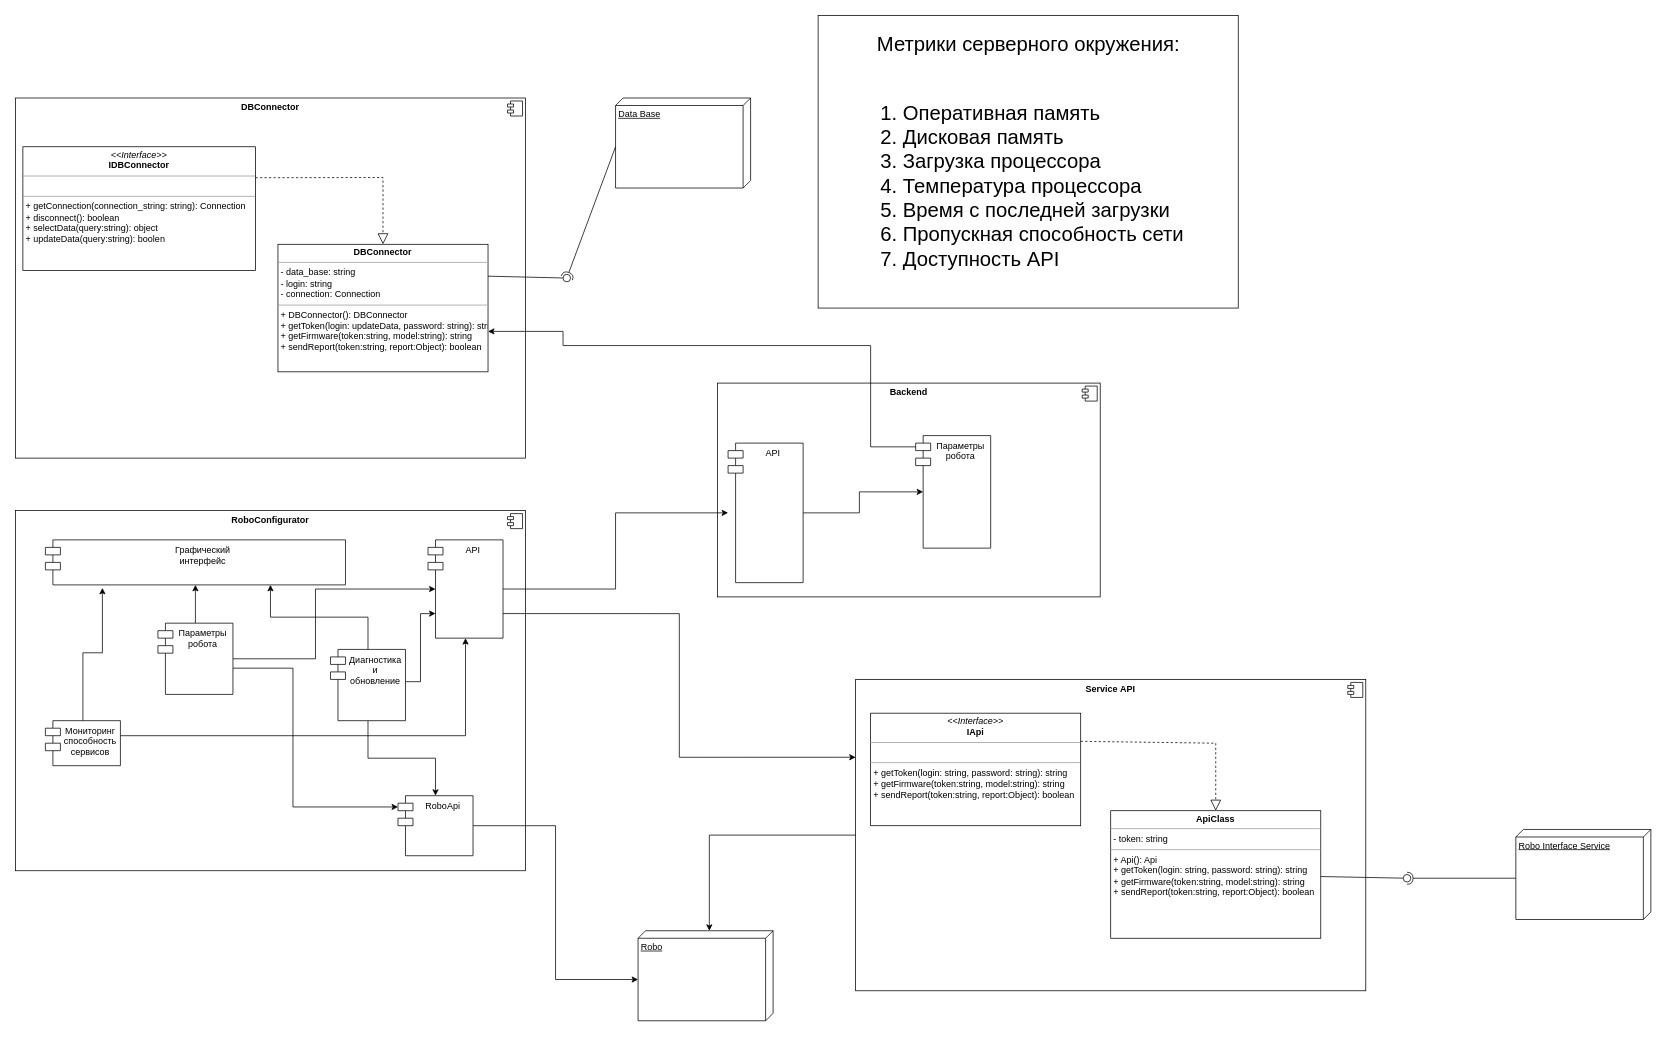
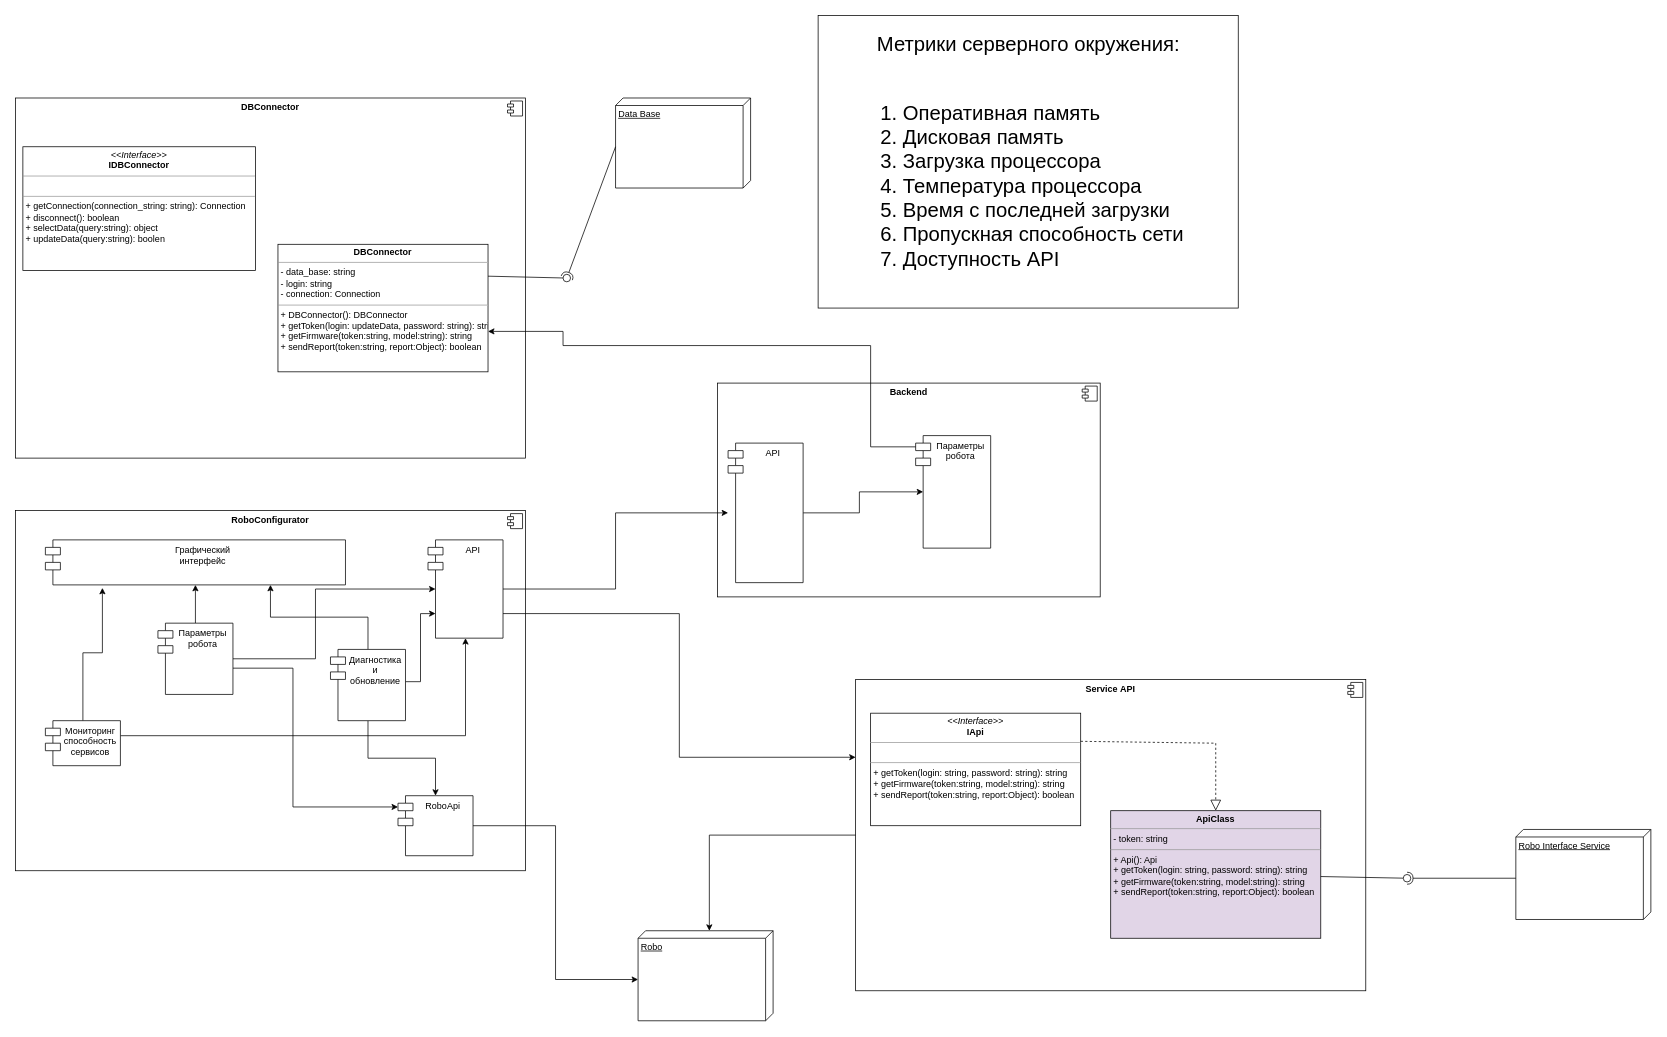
(320, 177) -> none
(1215, 874) -> (1215, 874)
